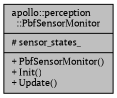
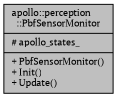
(46, 43) -> (45, 43)
